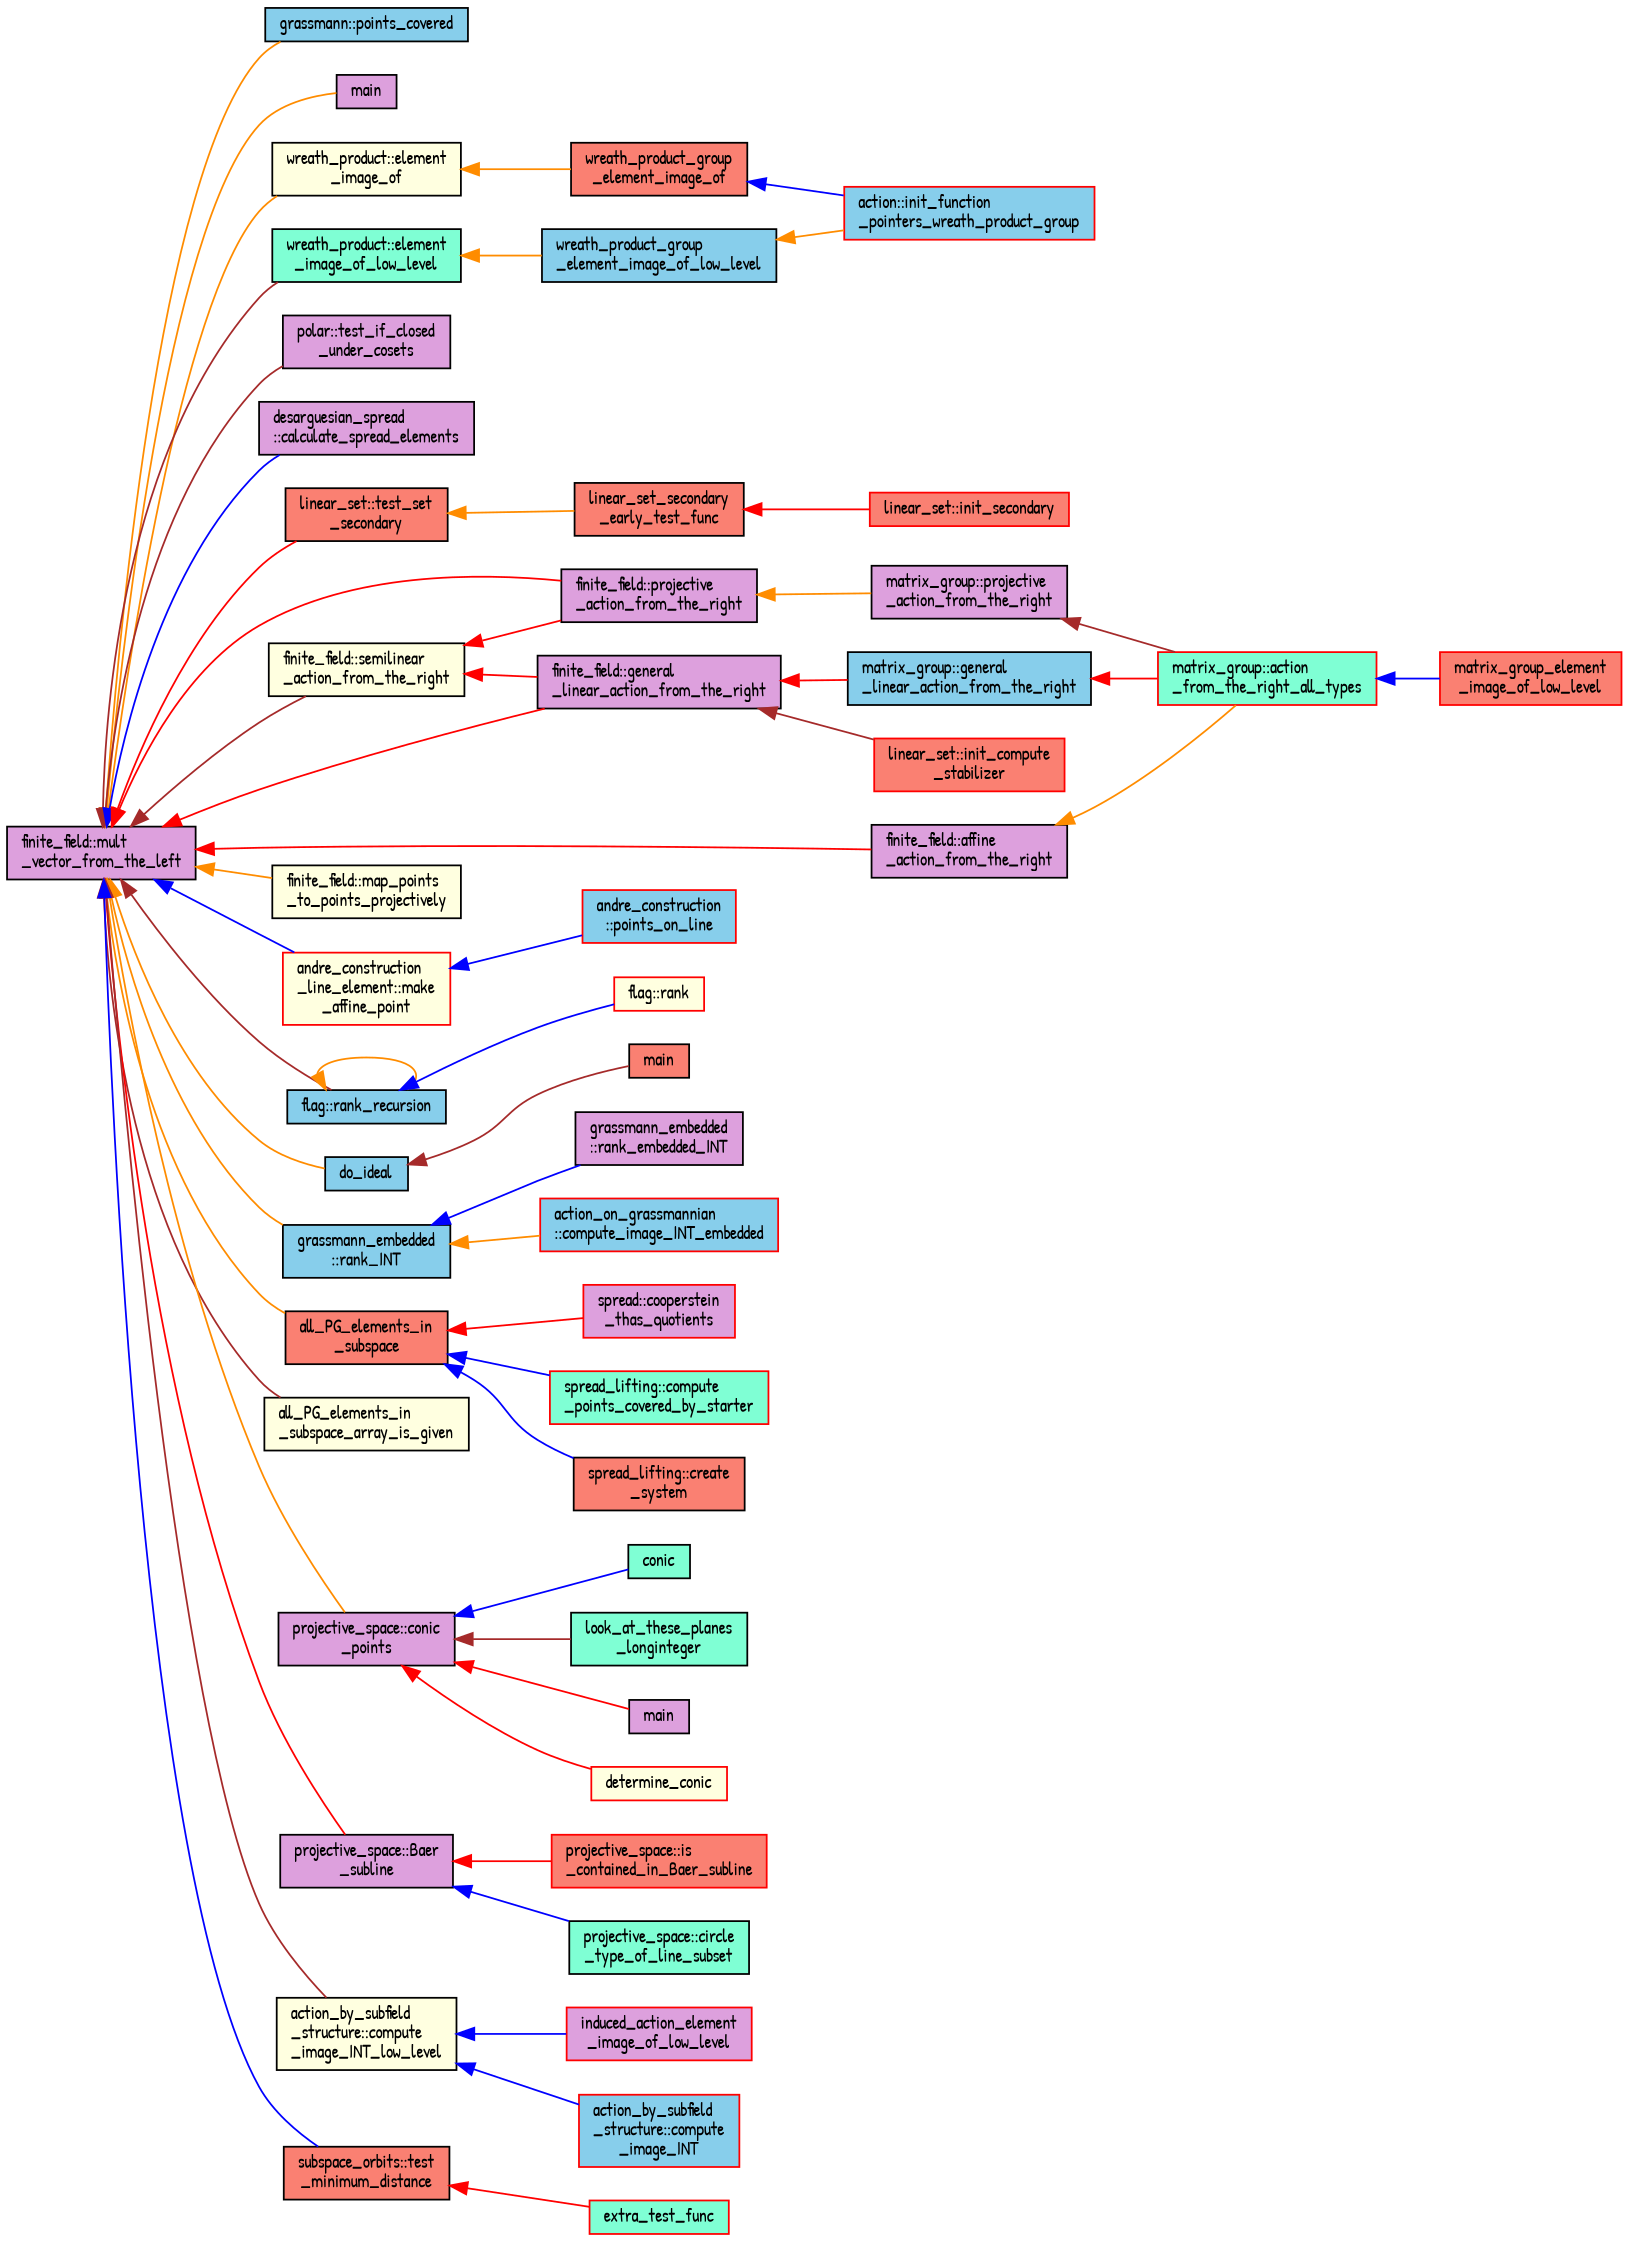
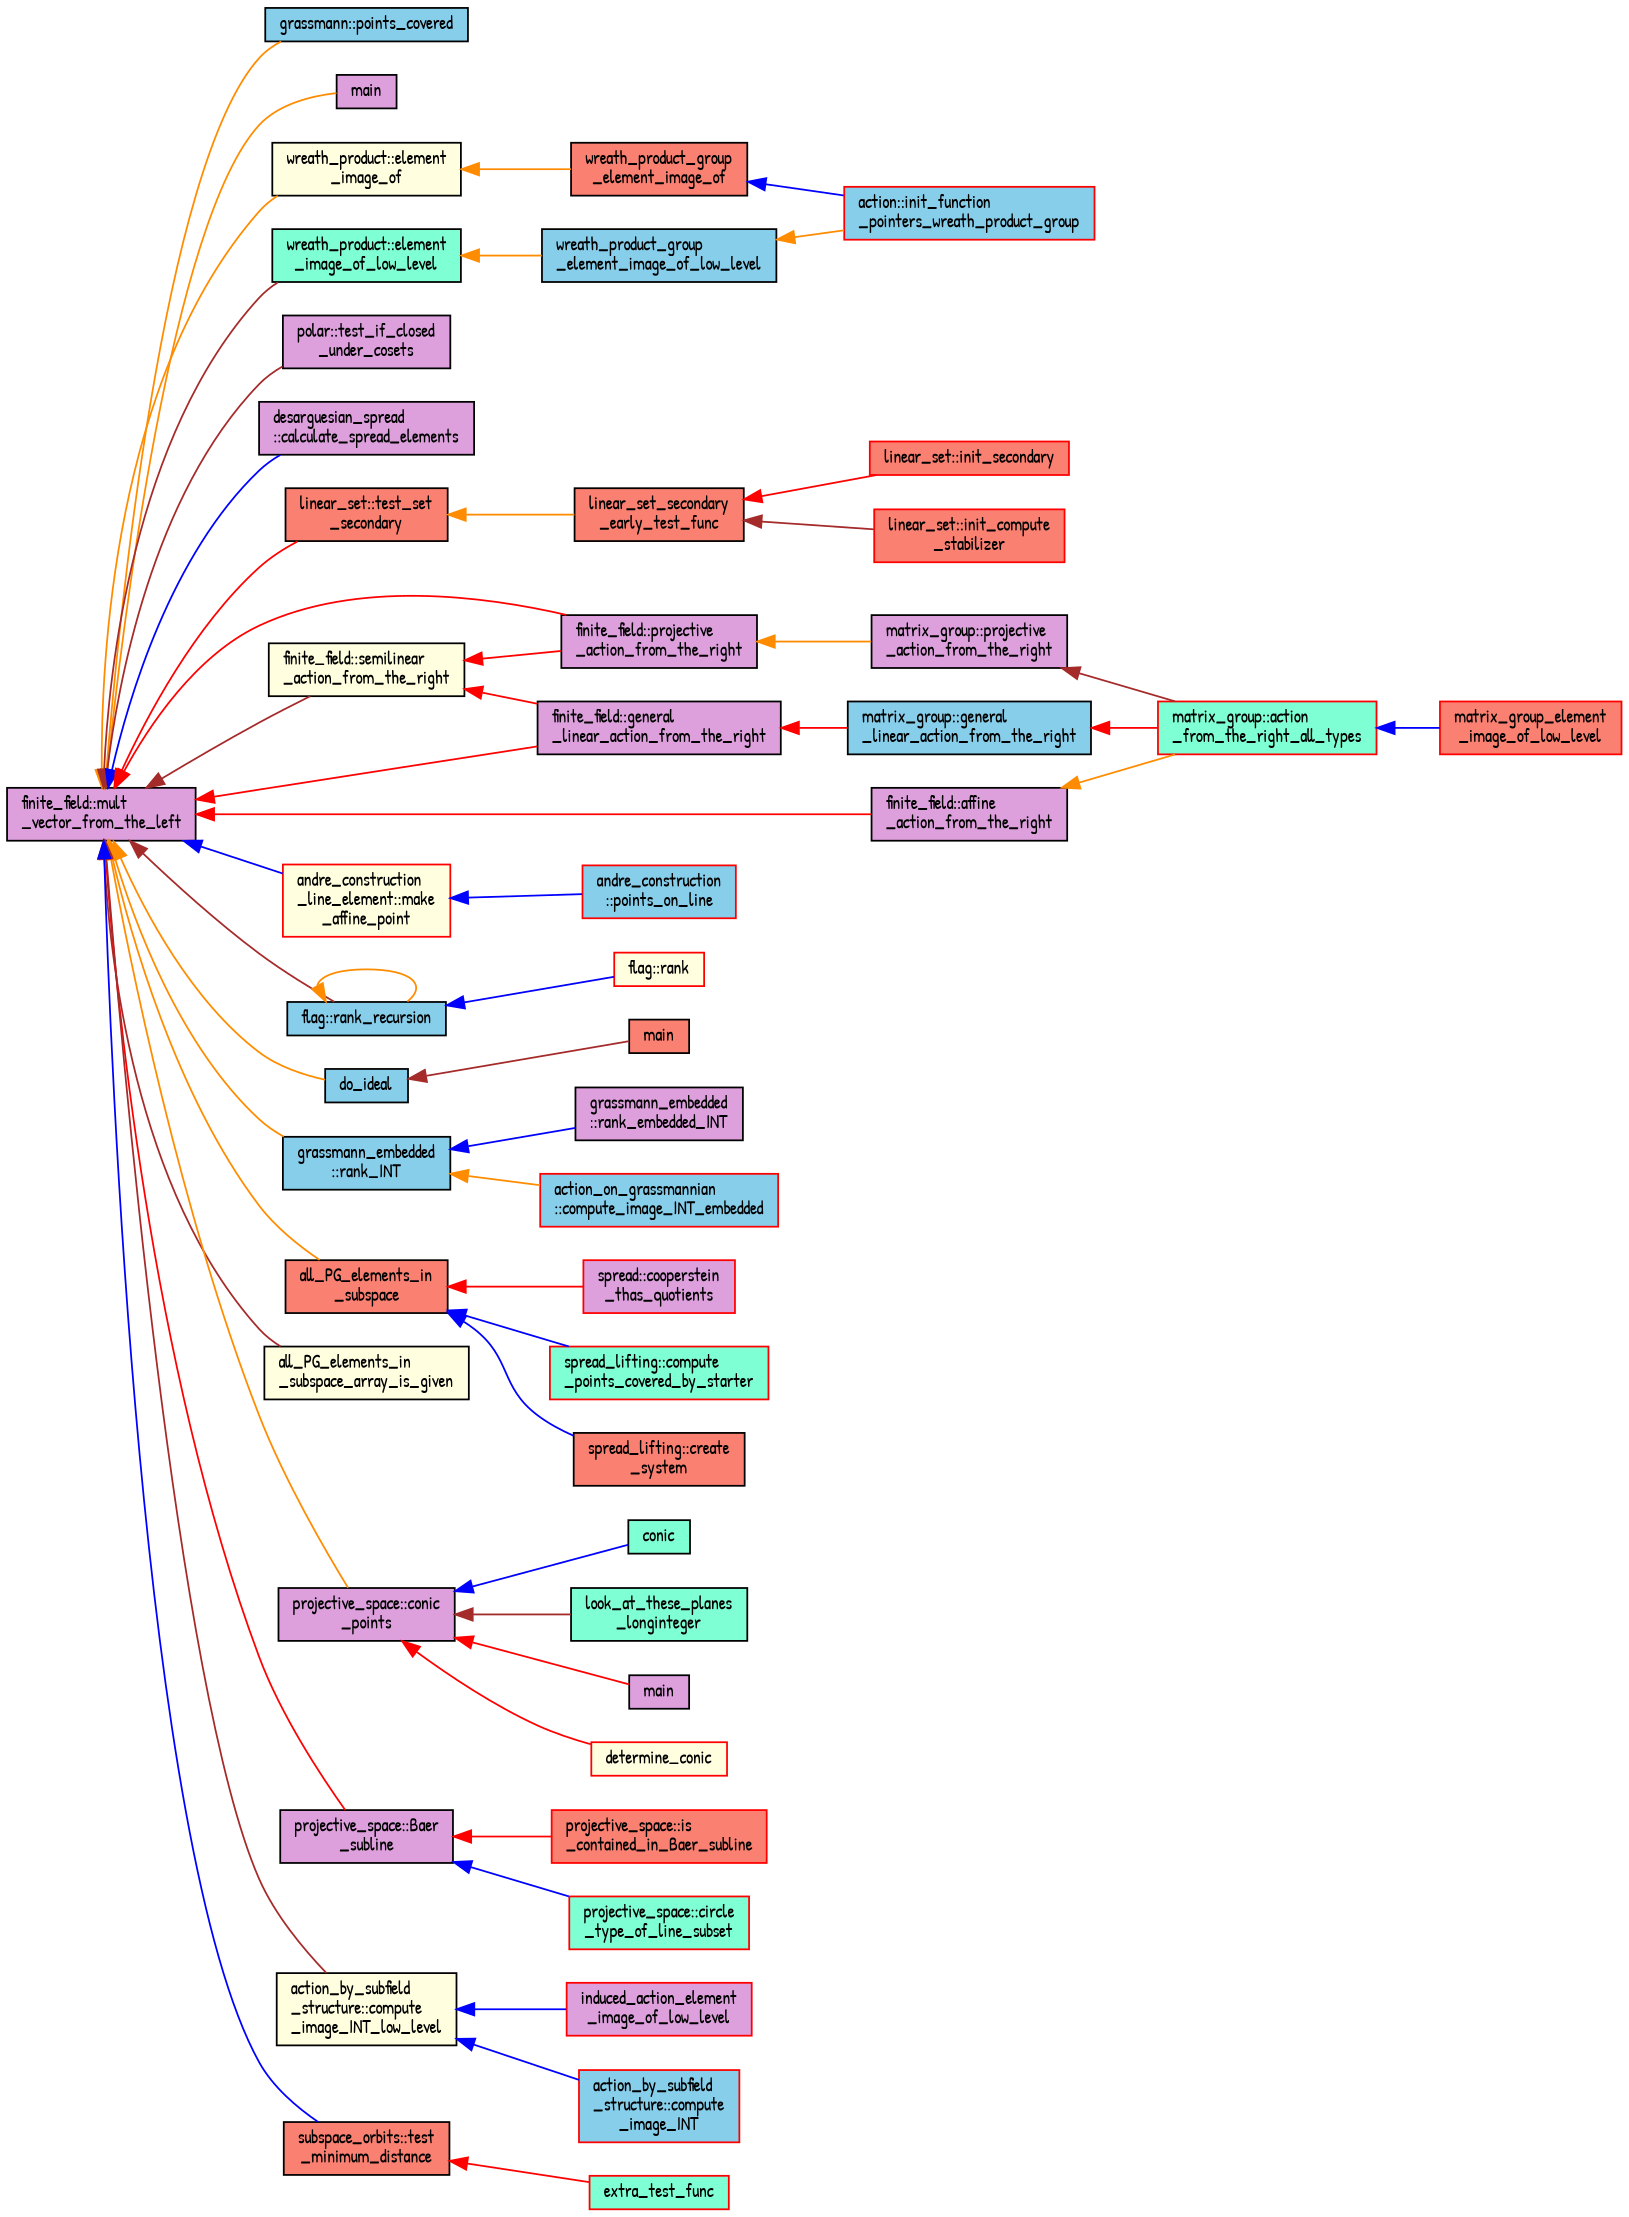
(825, 726) -> (818, 525)
(367, 892) -> none
(659, 1948) -> (659, 1923)
